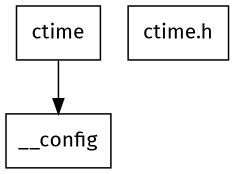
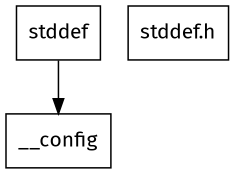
(58, 33) -> (58, 33)
(178, 33) -> (178, 33)
